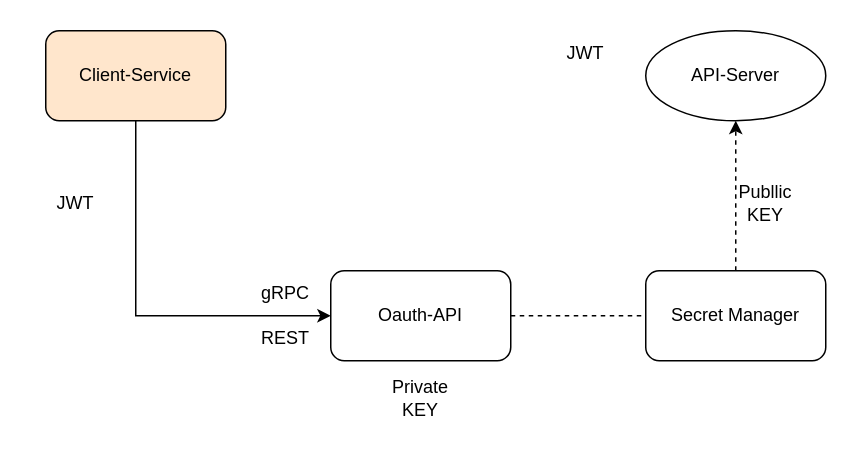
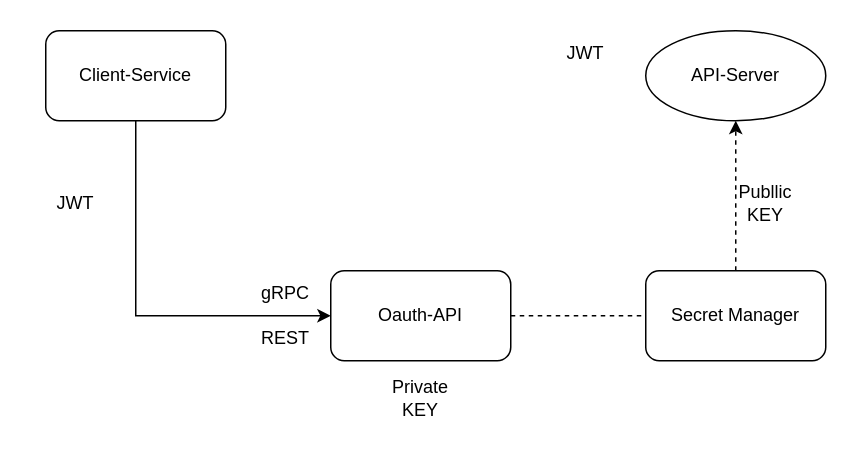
(136, 76) -> (136, 76)
